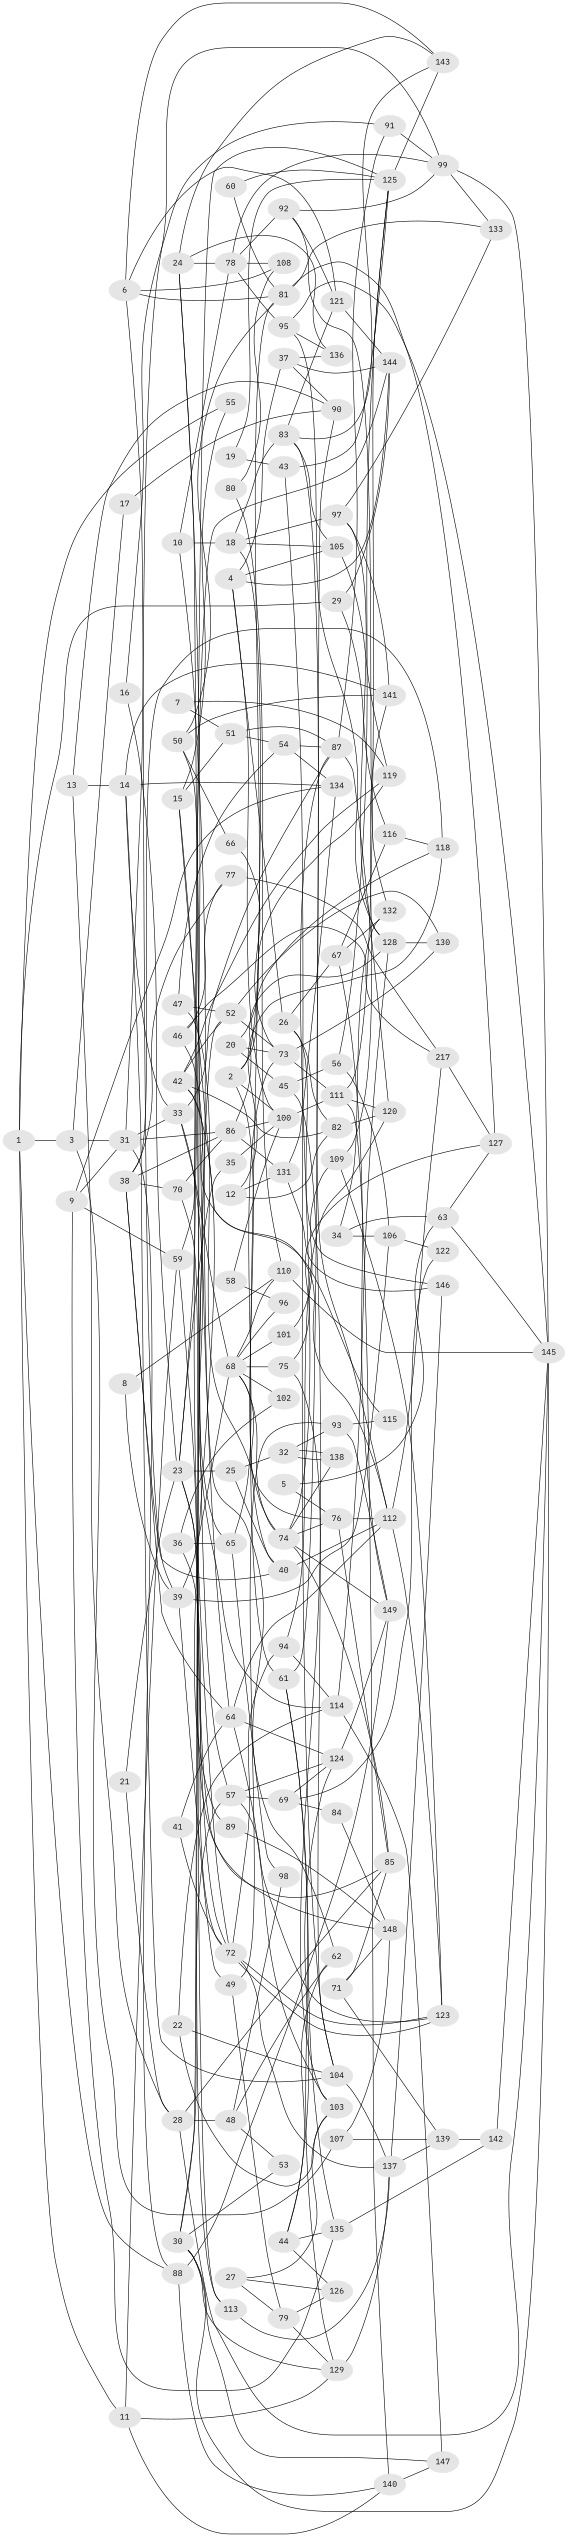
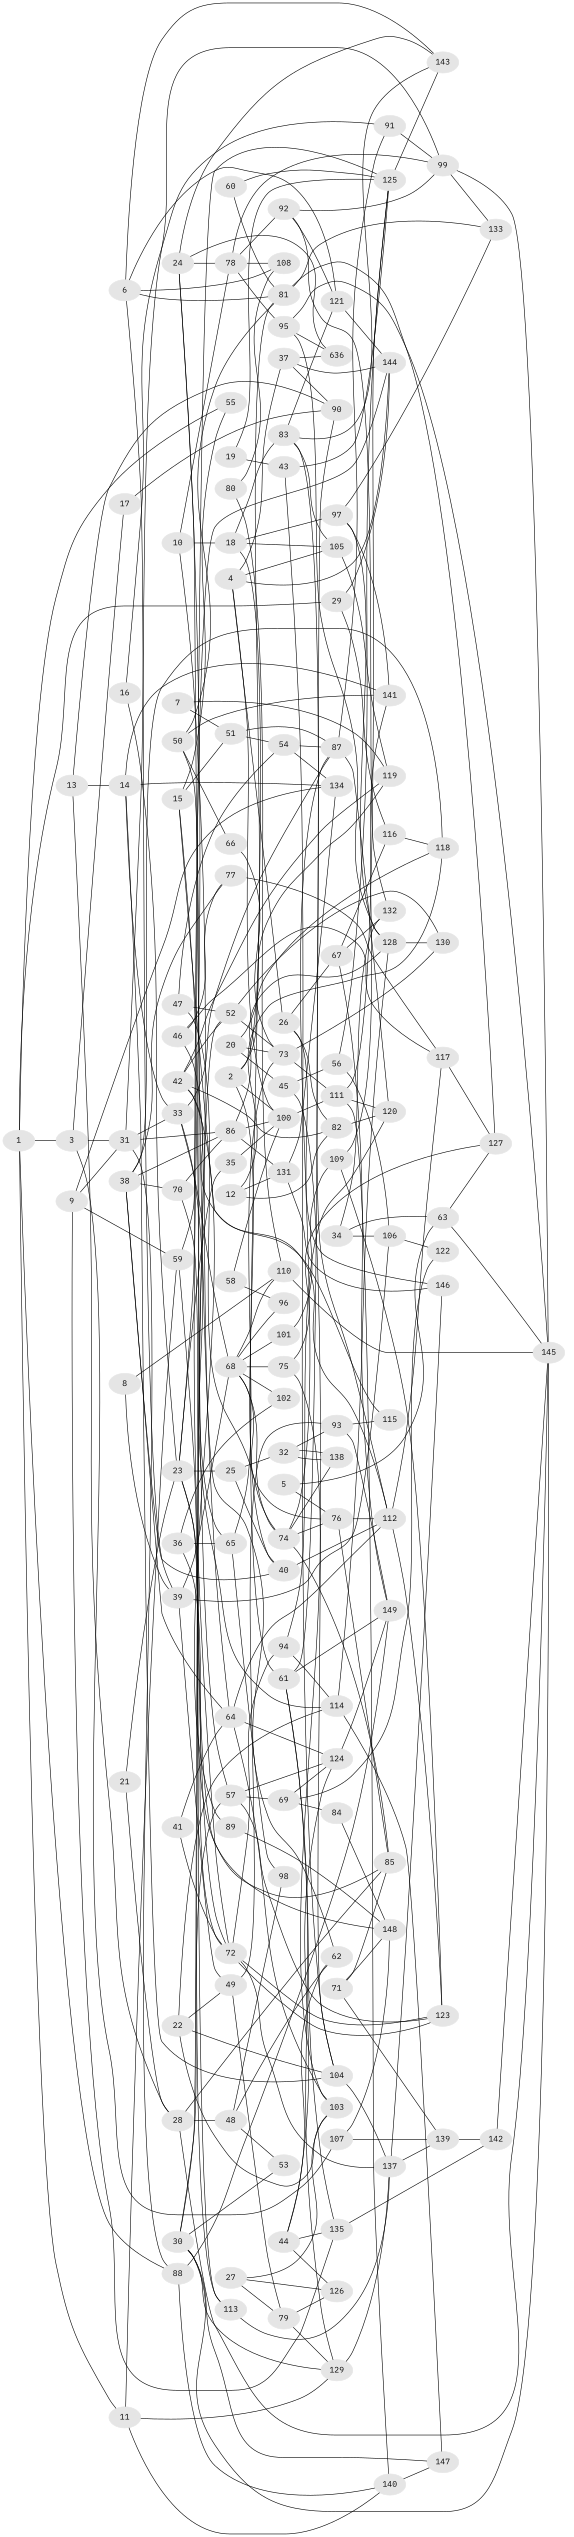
(337, 356) -> (337, 356)
(443, 1058) -> (443, 1058)
(339, 1576) -> (337, 1645)
none -> (204, 2005)
